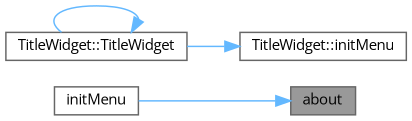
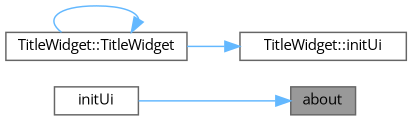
(323, 46) -> (323, 46)
(96, 101) -> (96, 101)
